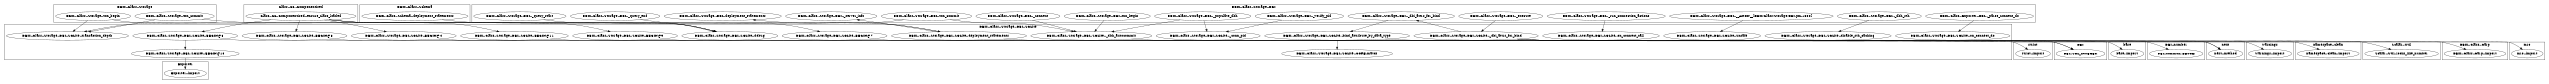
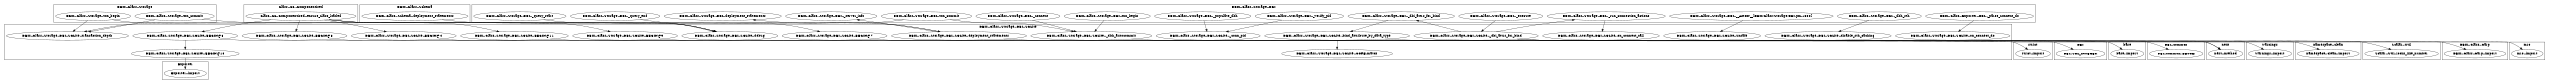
(1145, 26) -> none
(1795, 40) -> (1530, 26)
(2176, 45) -> (2176, 45)
